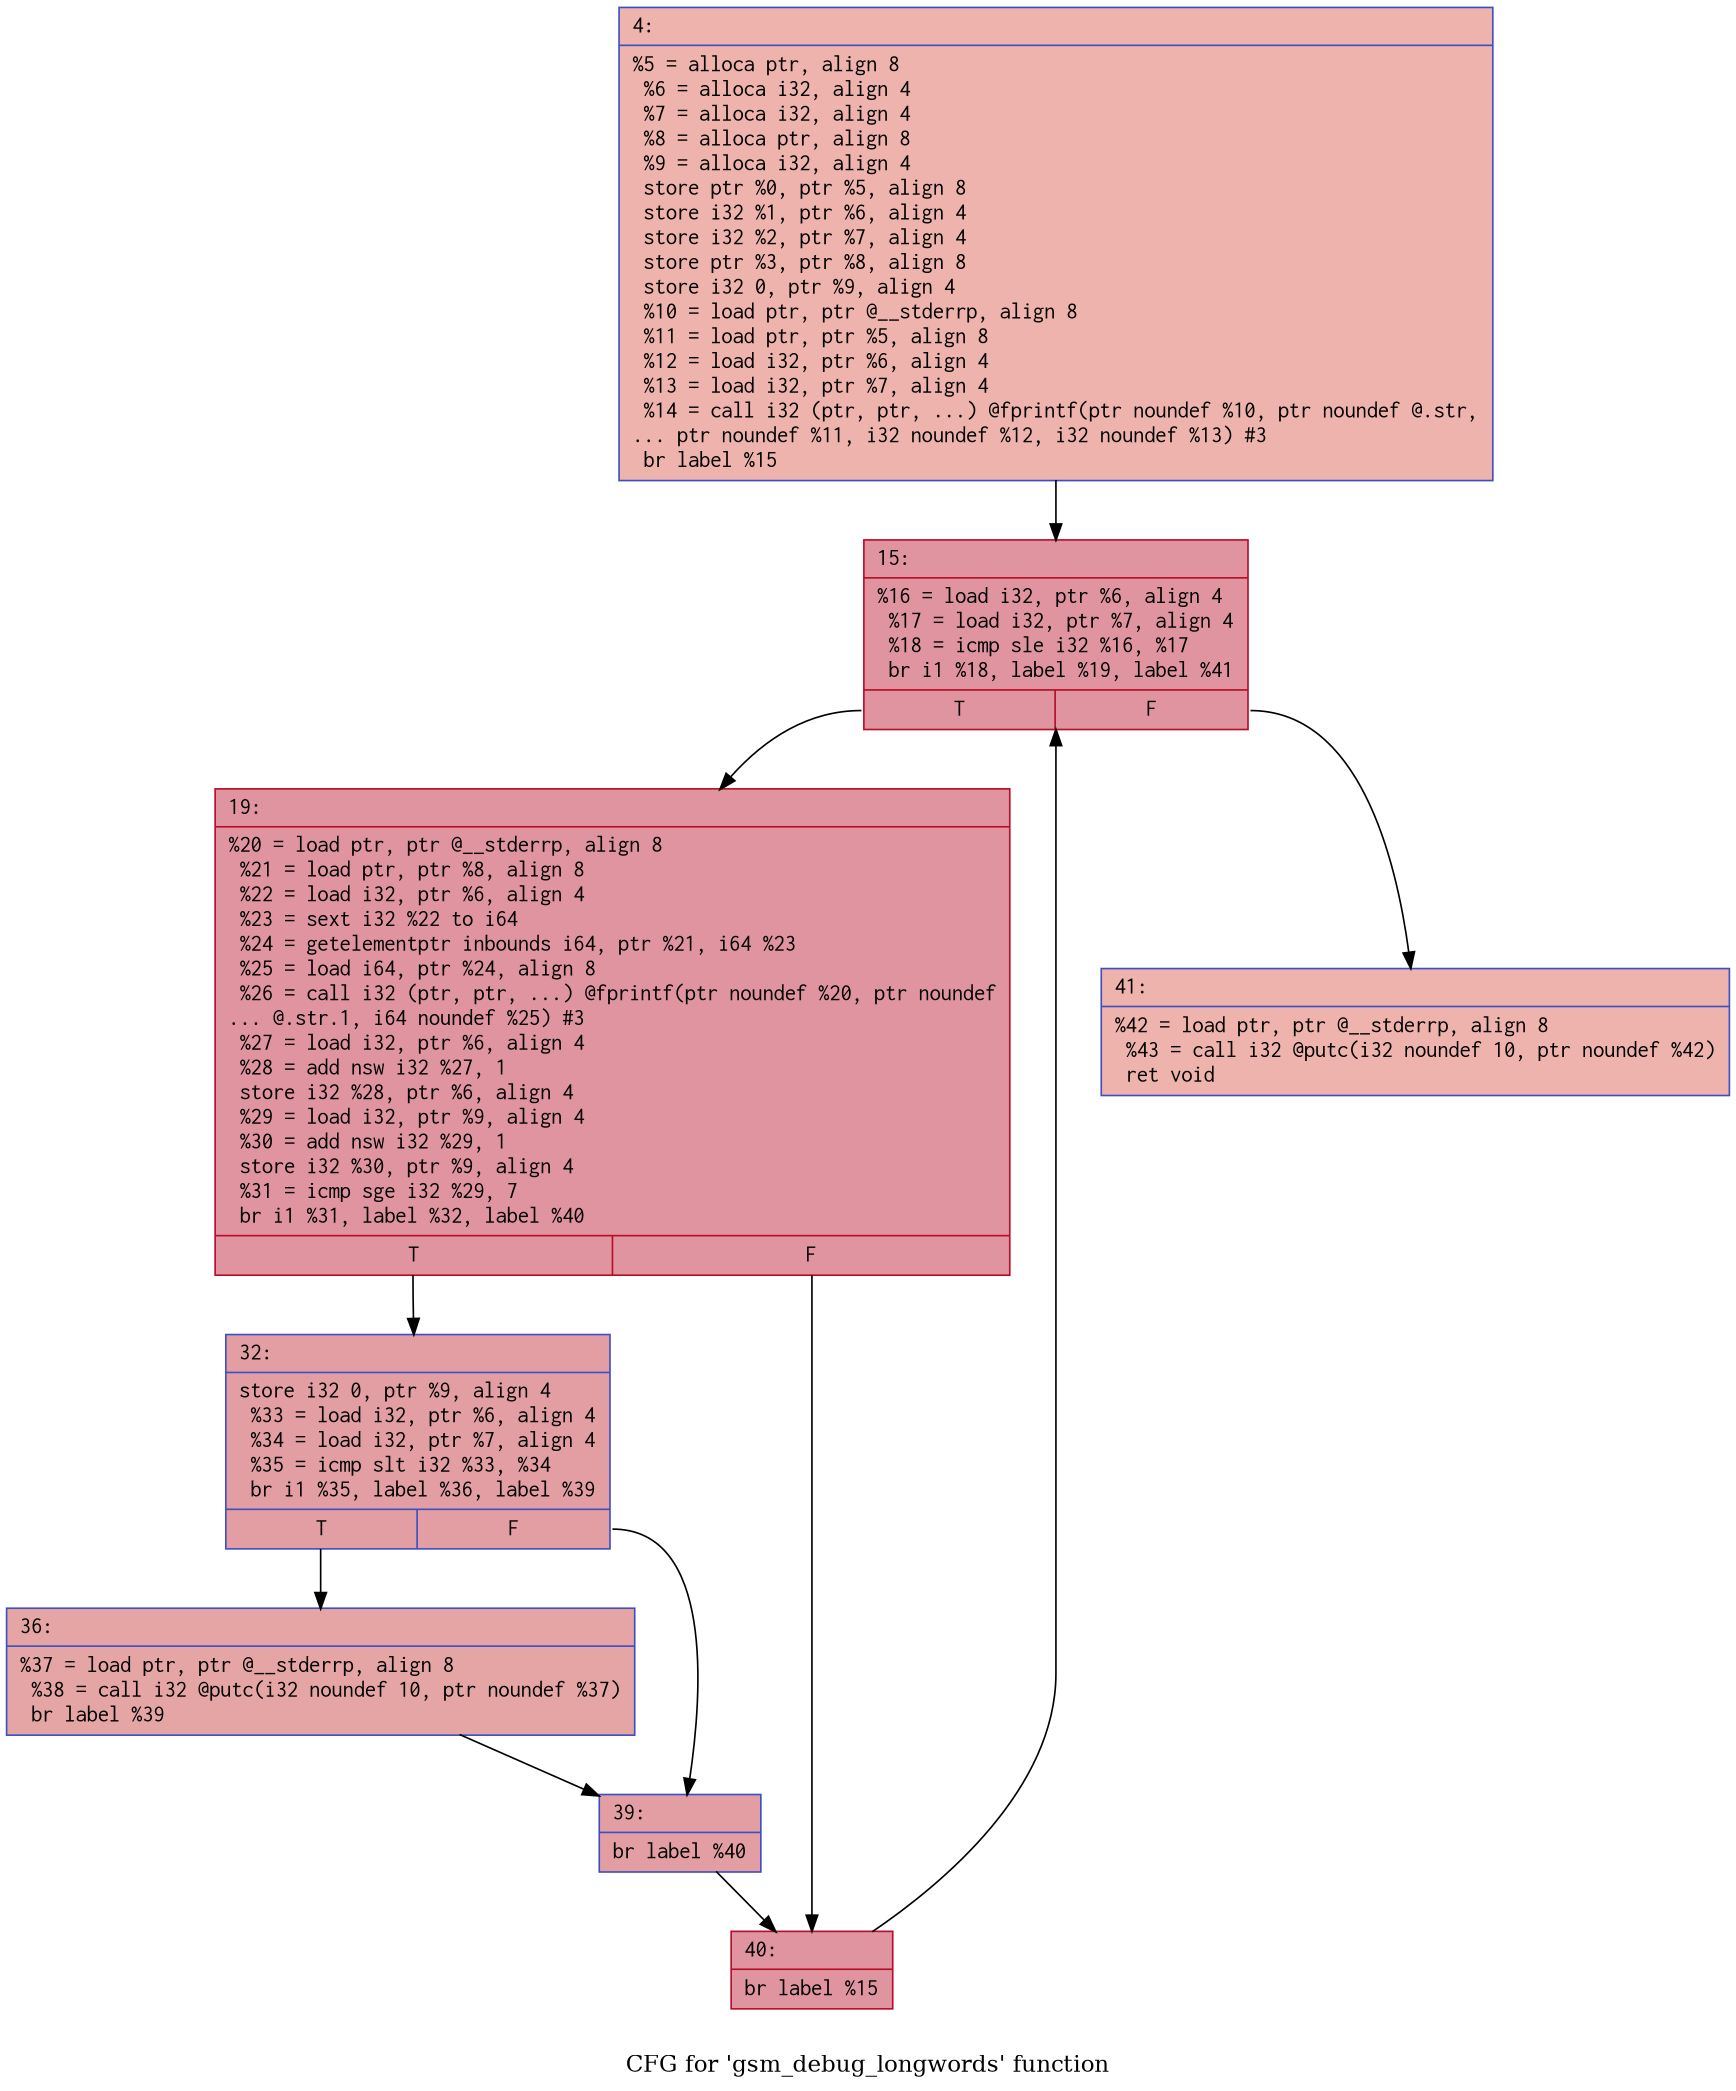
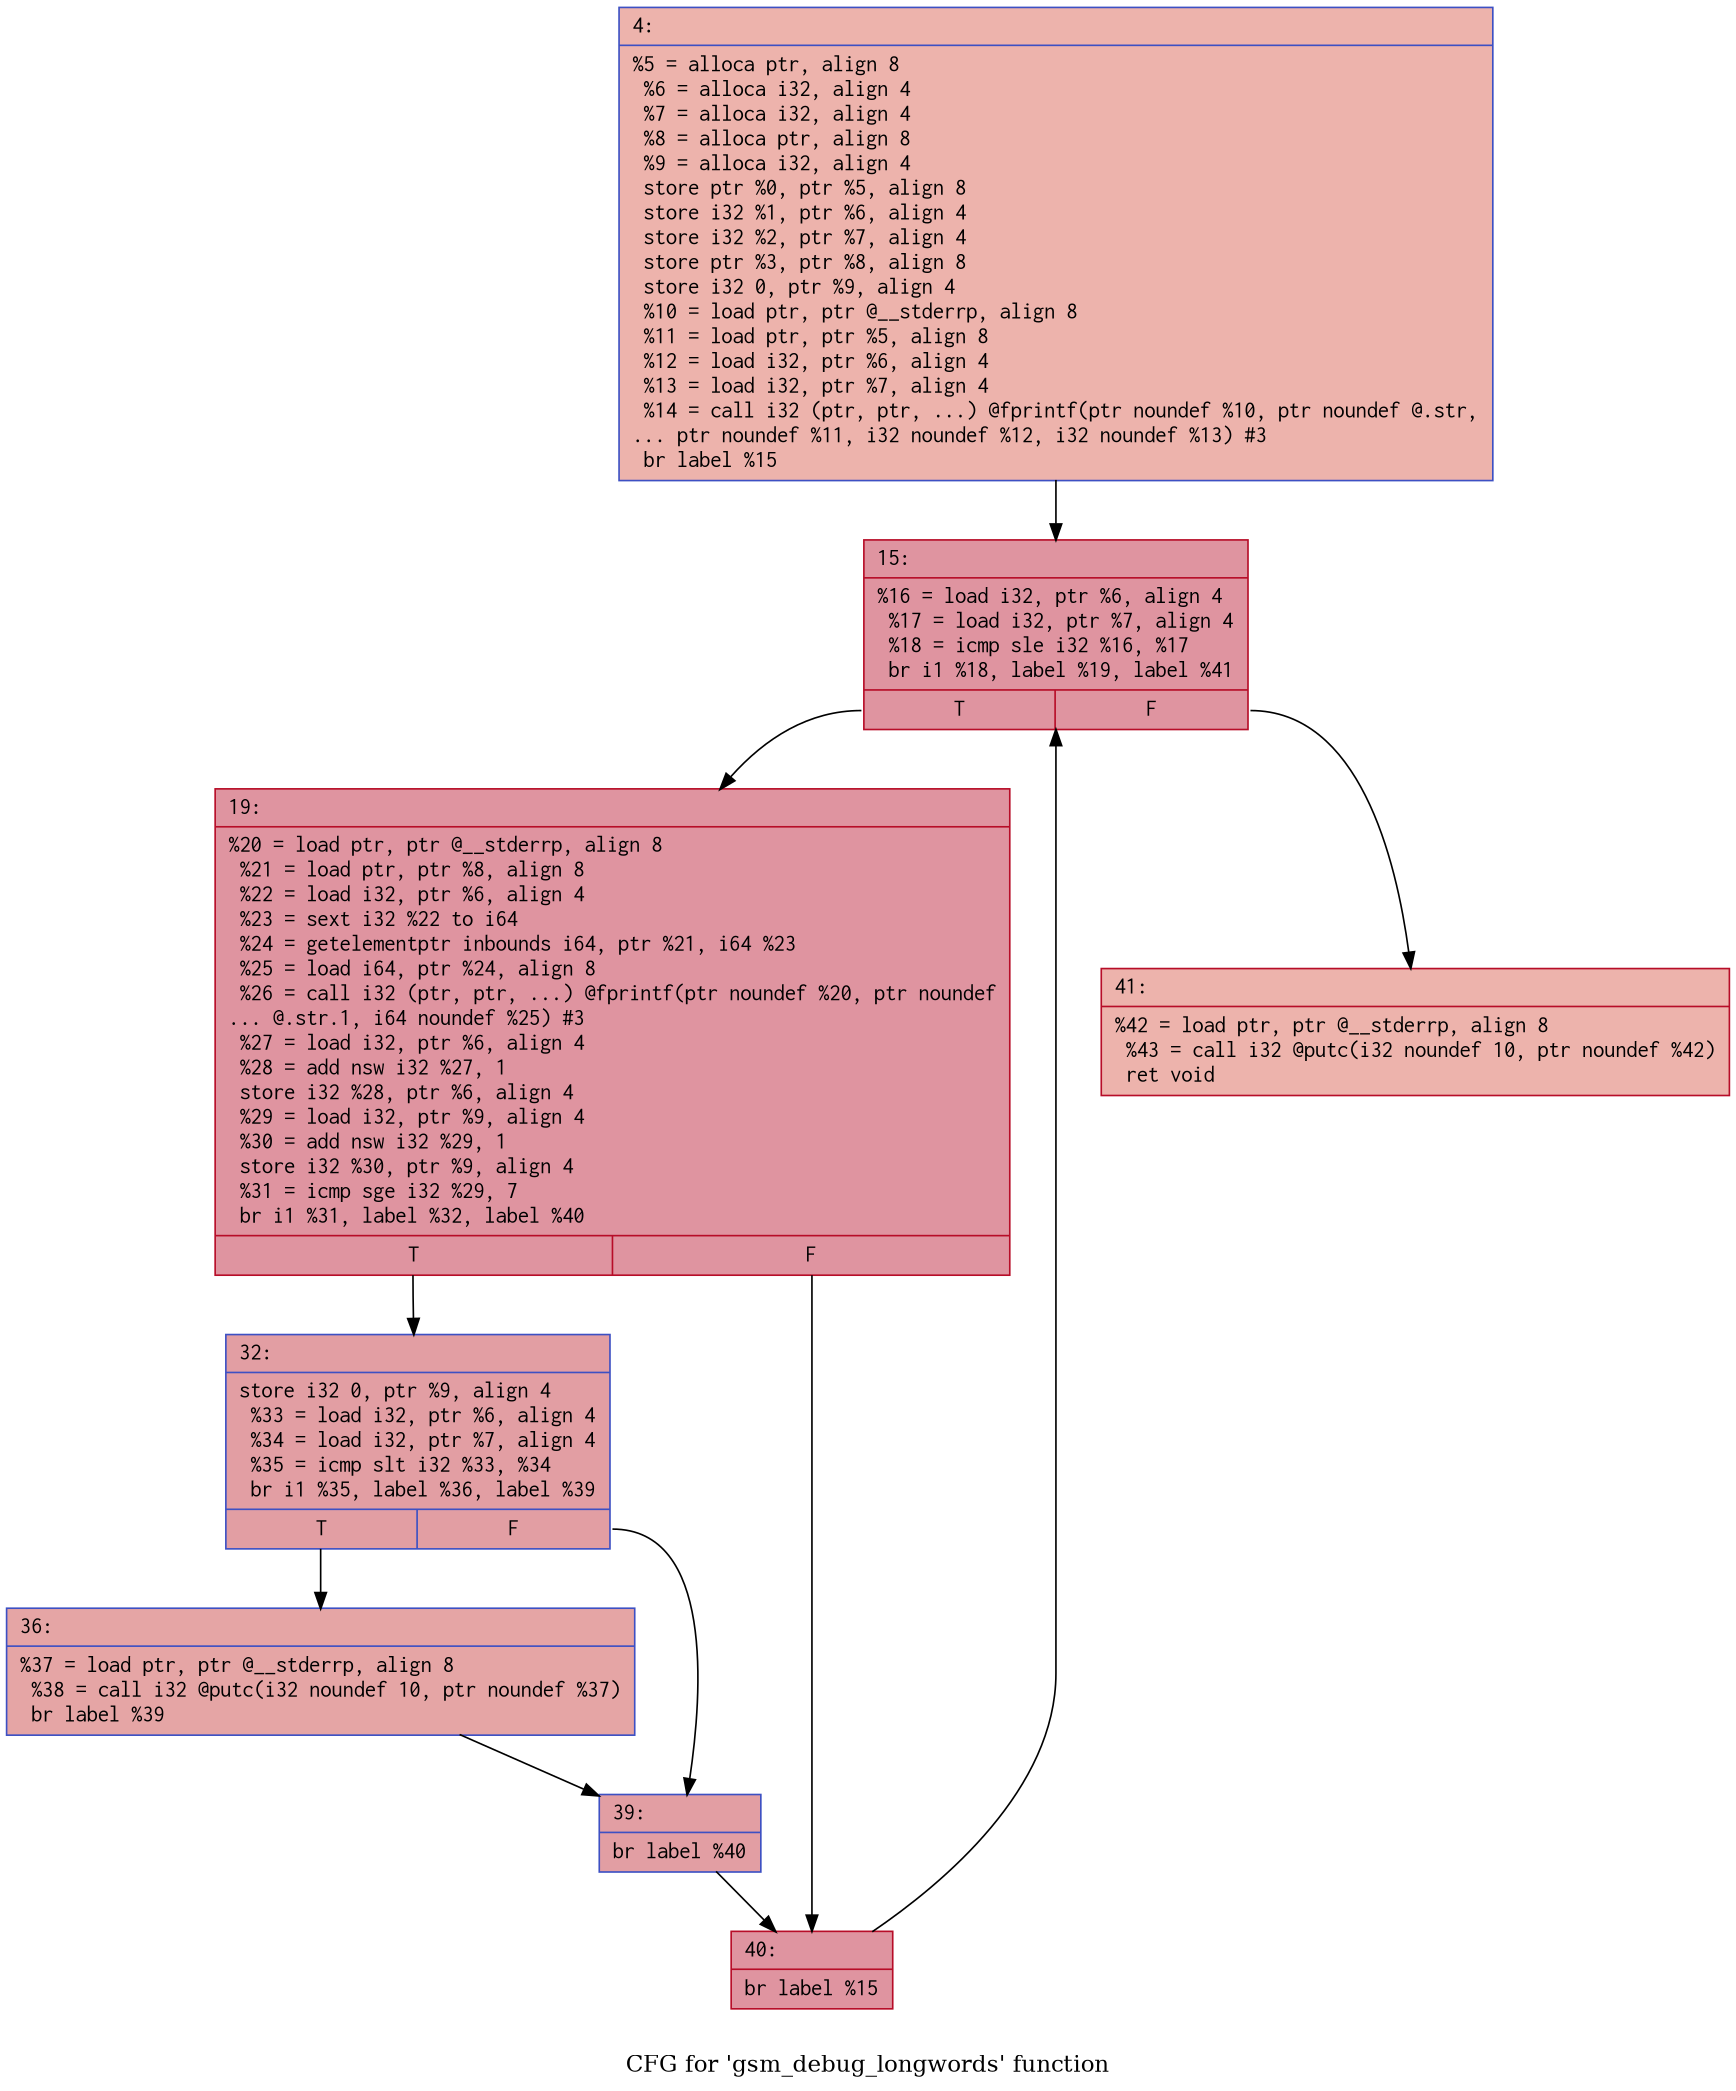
(1415, 1032) -> (1415, 1032)
